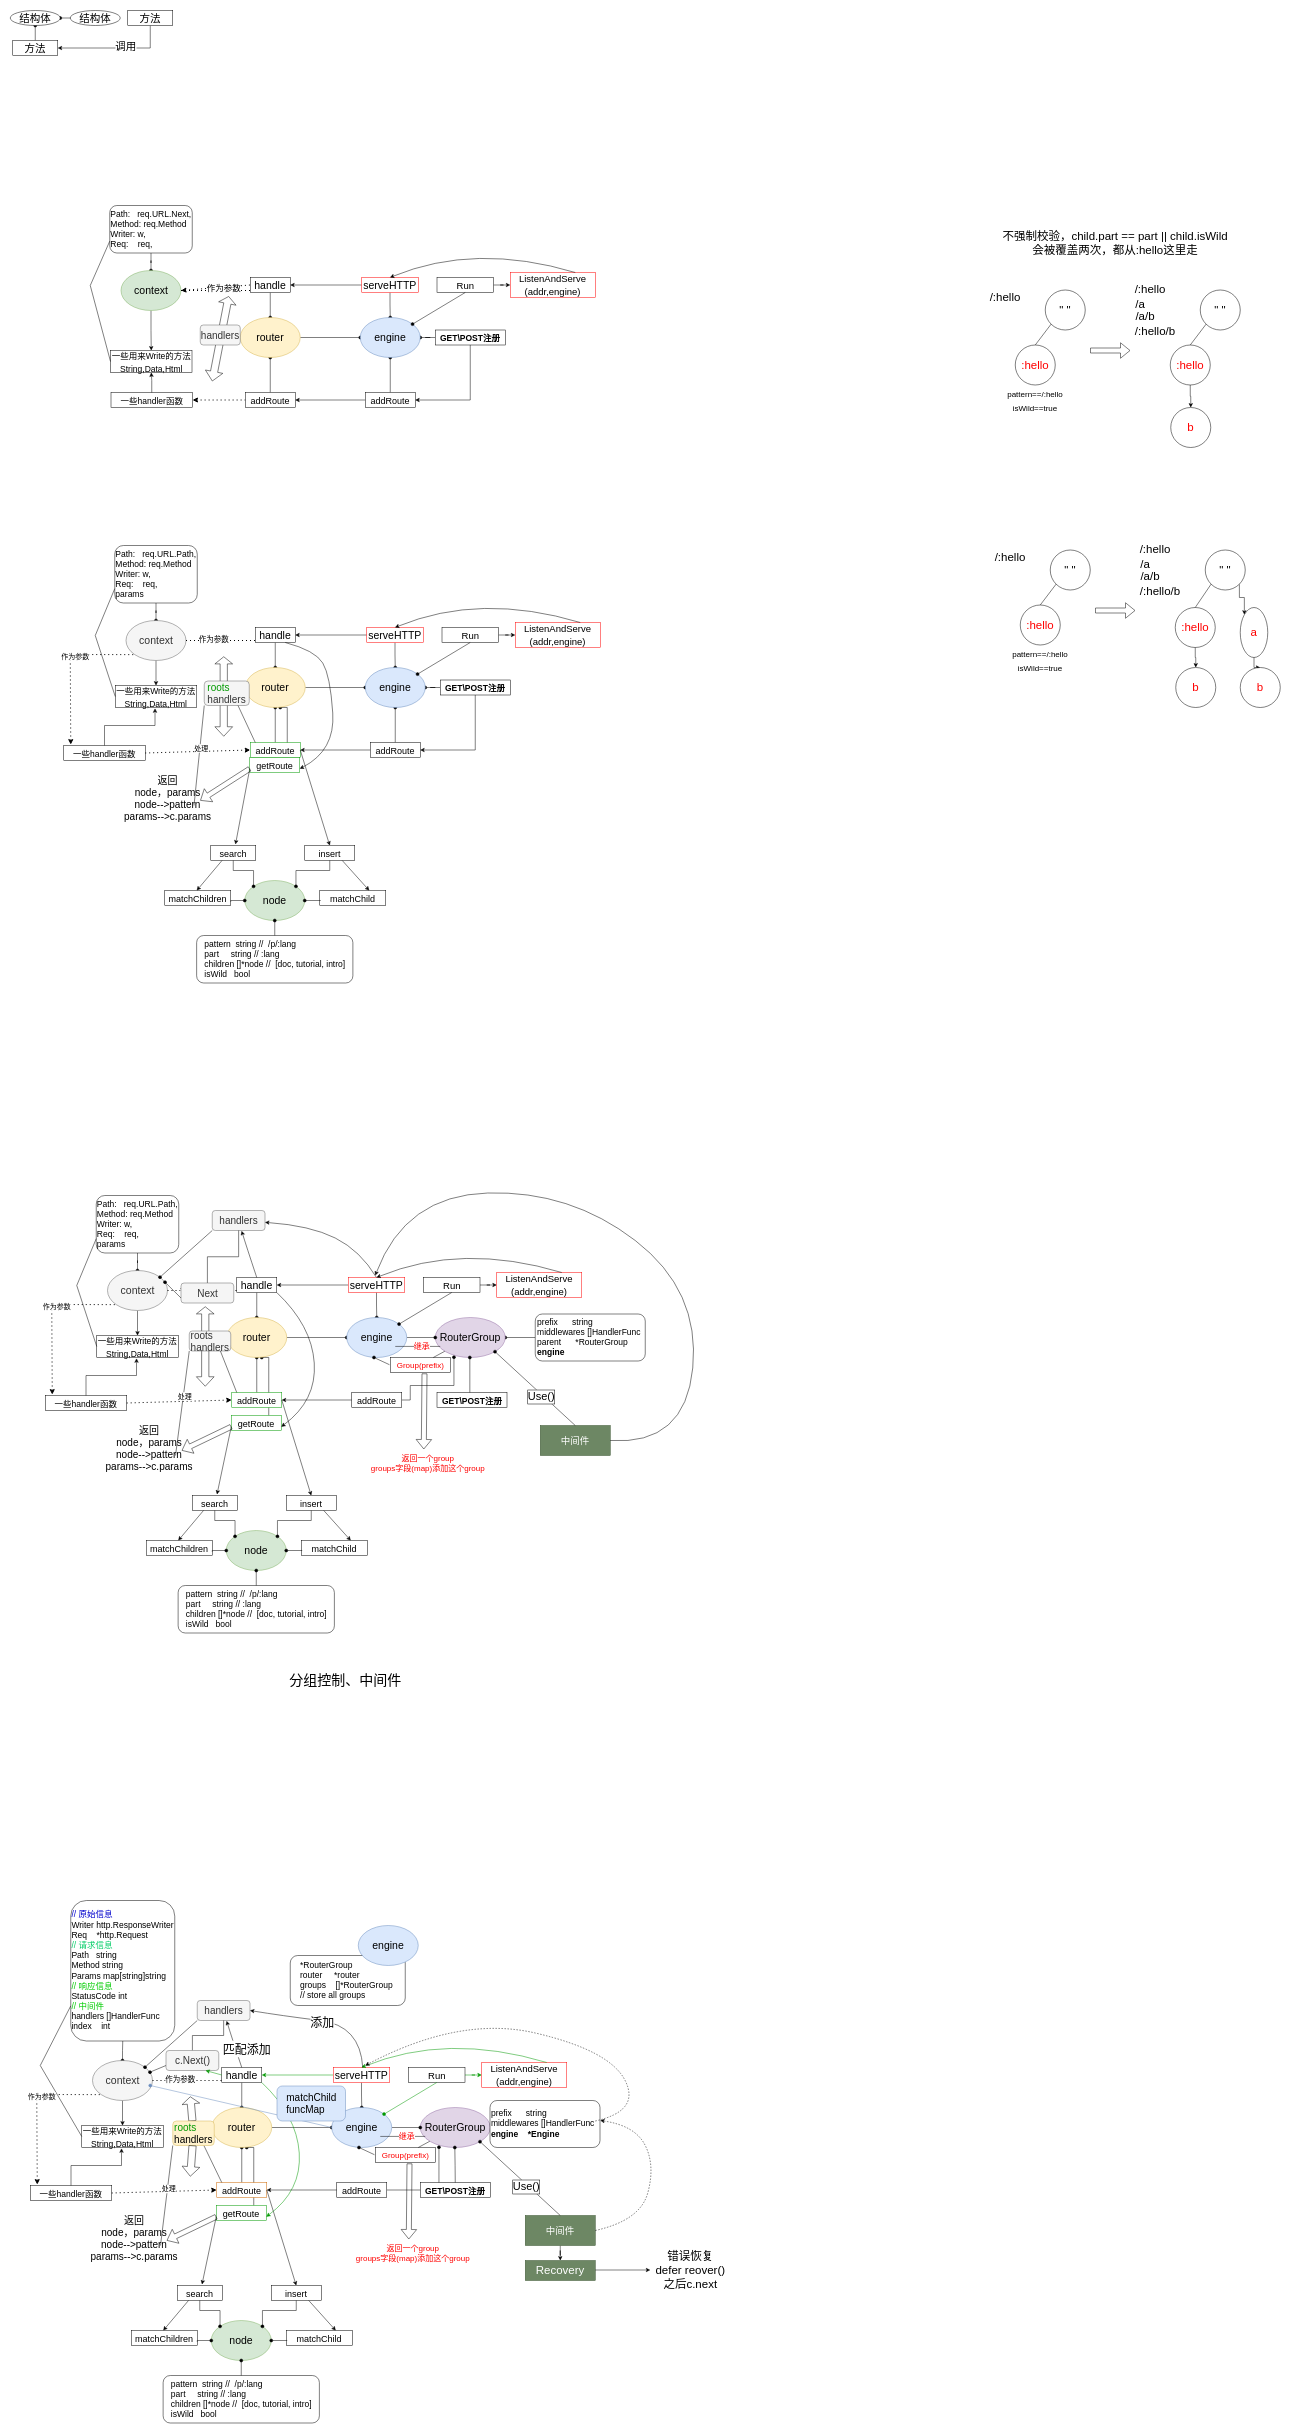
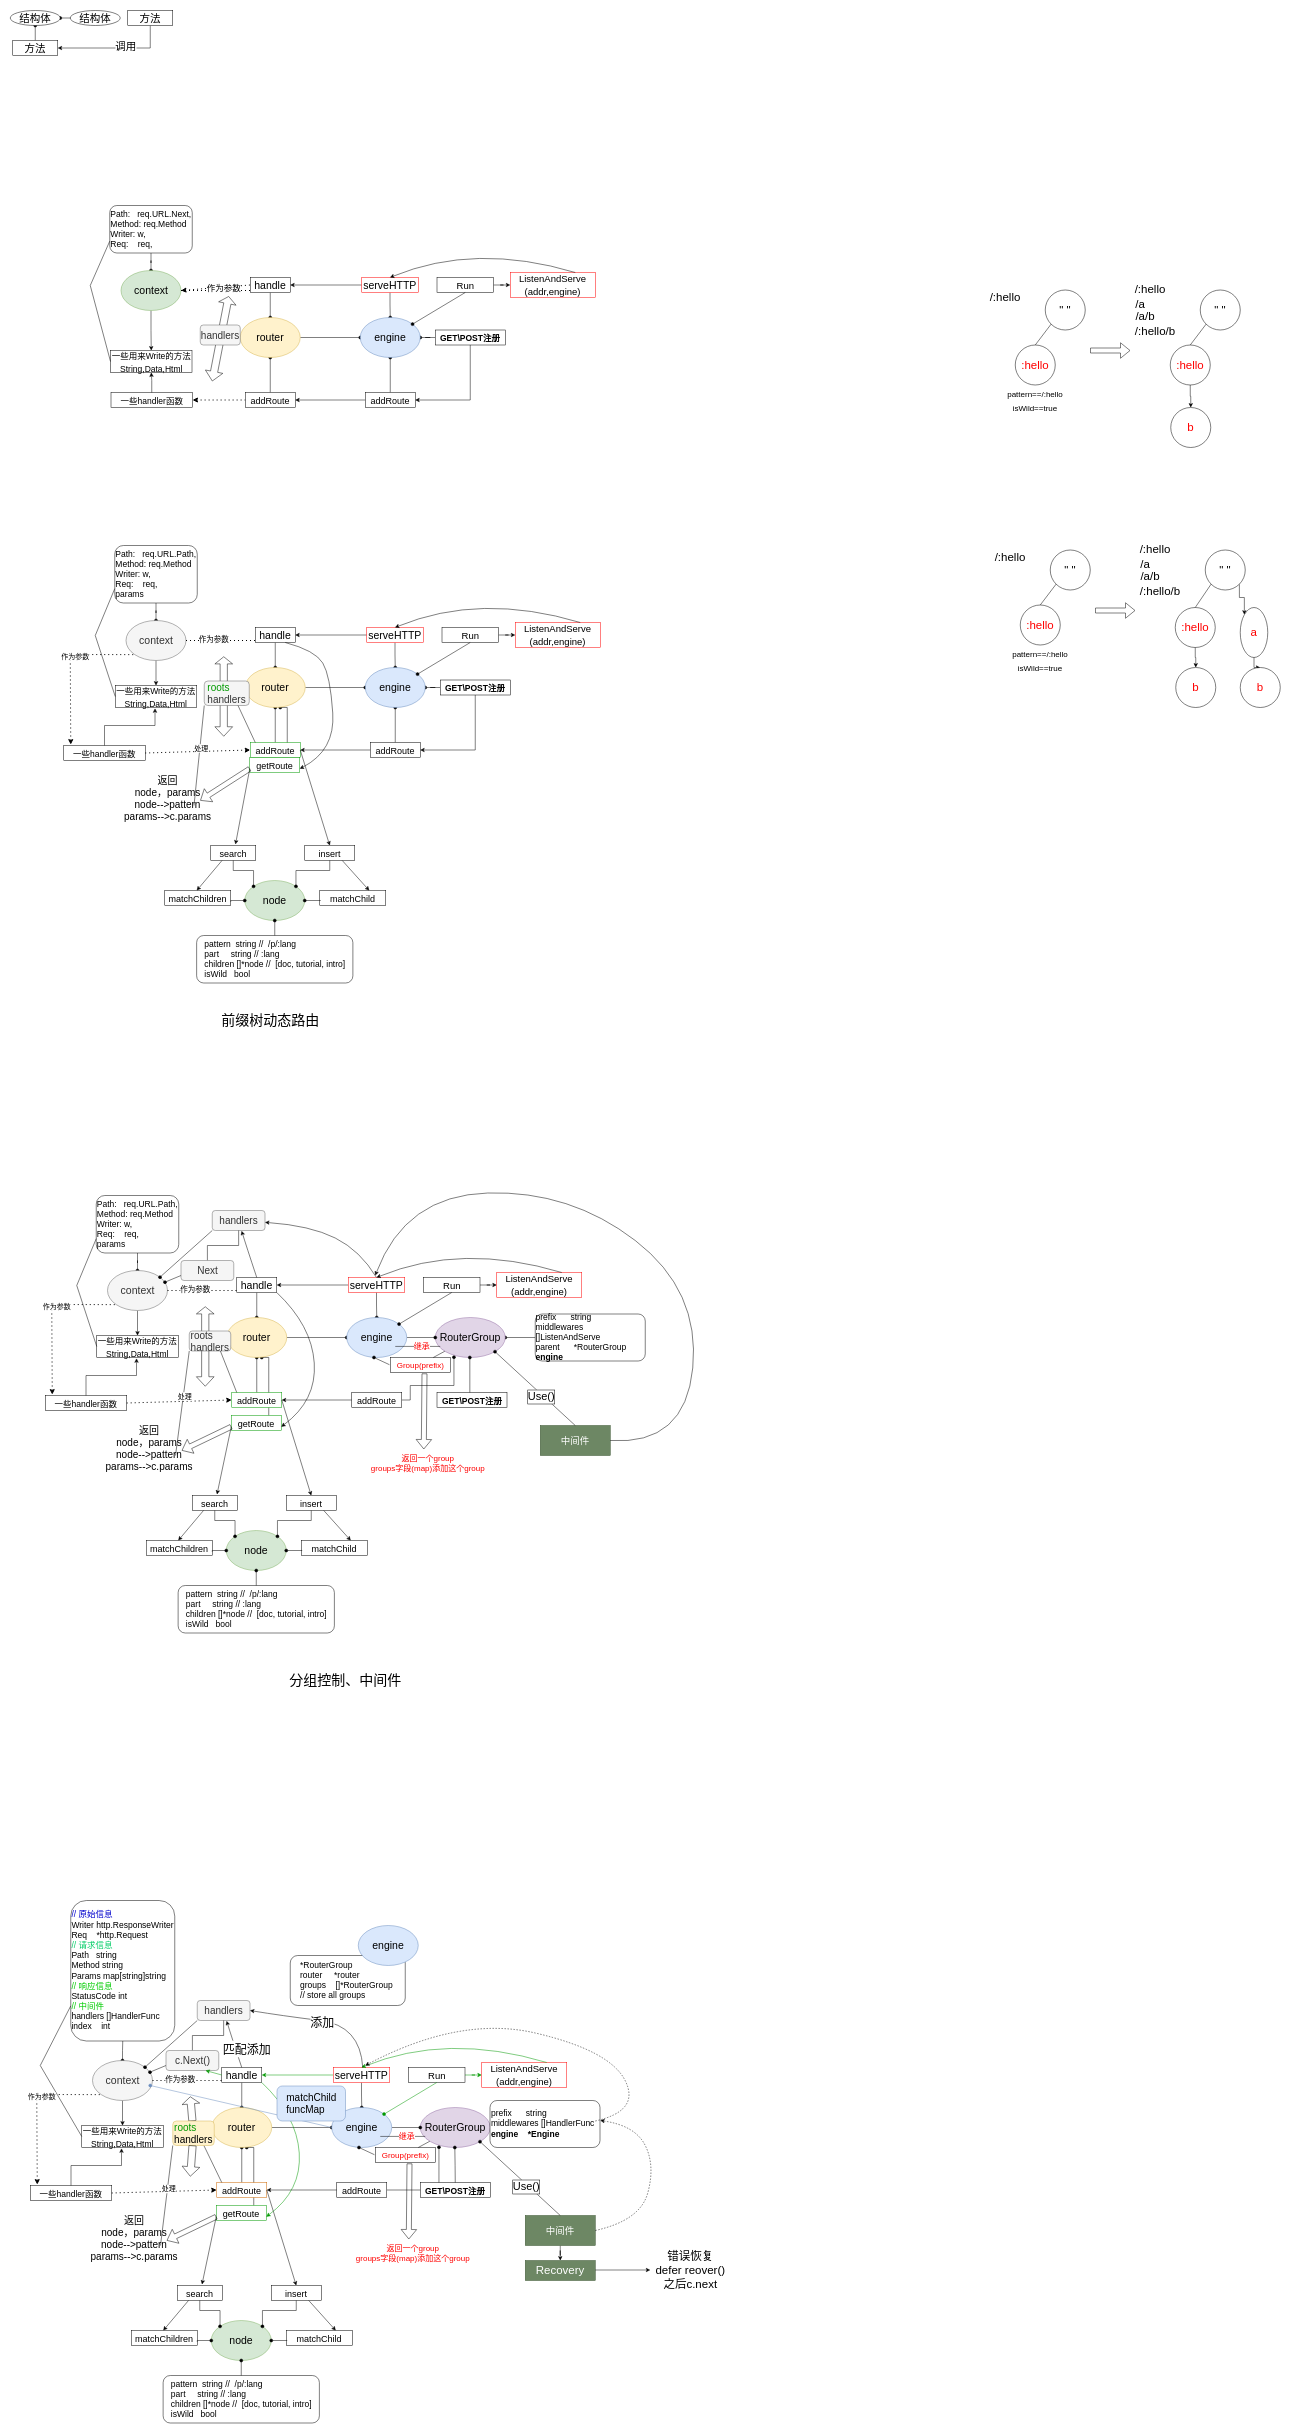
(1115, 243) -> none
none -> (270, 1020)
(207, 1293) -> (207, 1270)
(590, 1337) -> (590, 1337)
